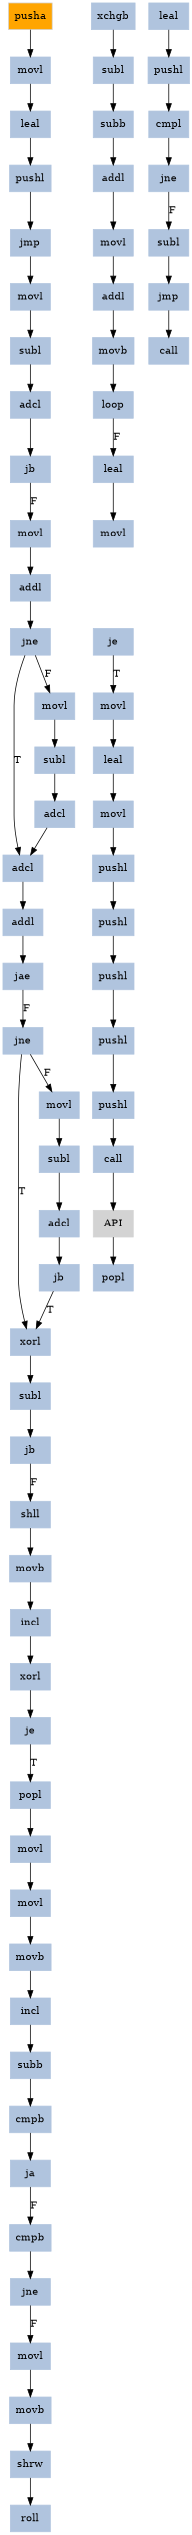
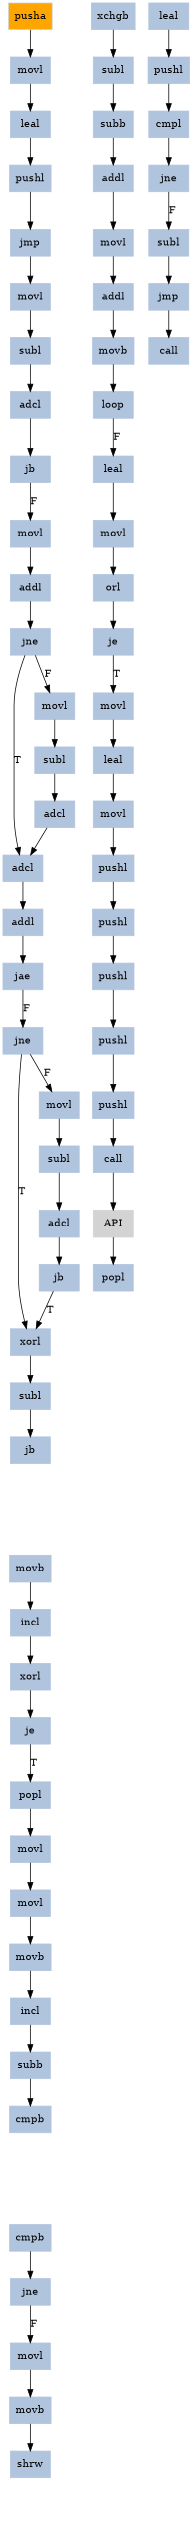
none -> (113, 588)
(30, 1515) -> none
(30, 2173) -> none
(30, 2518) -> none
